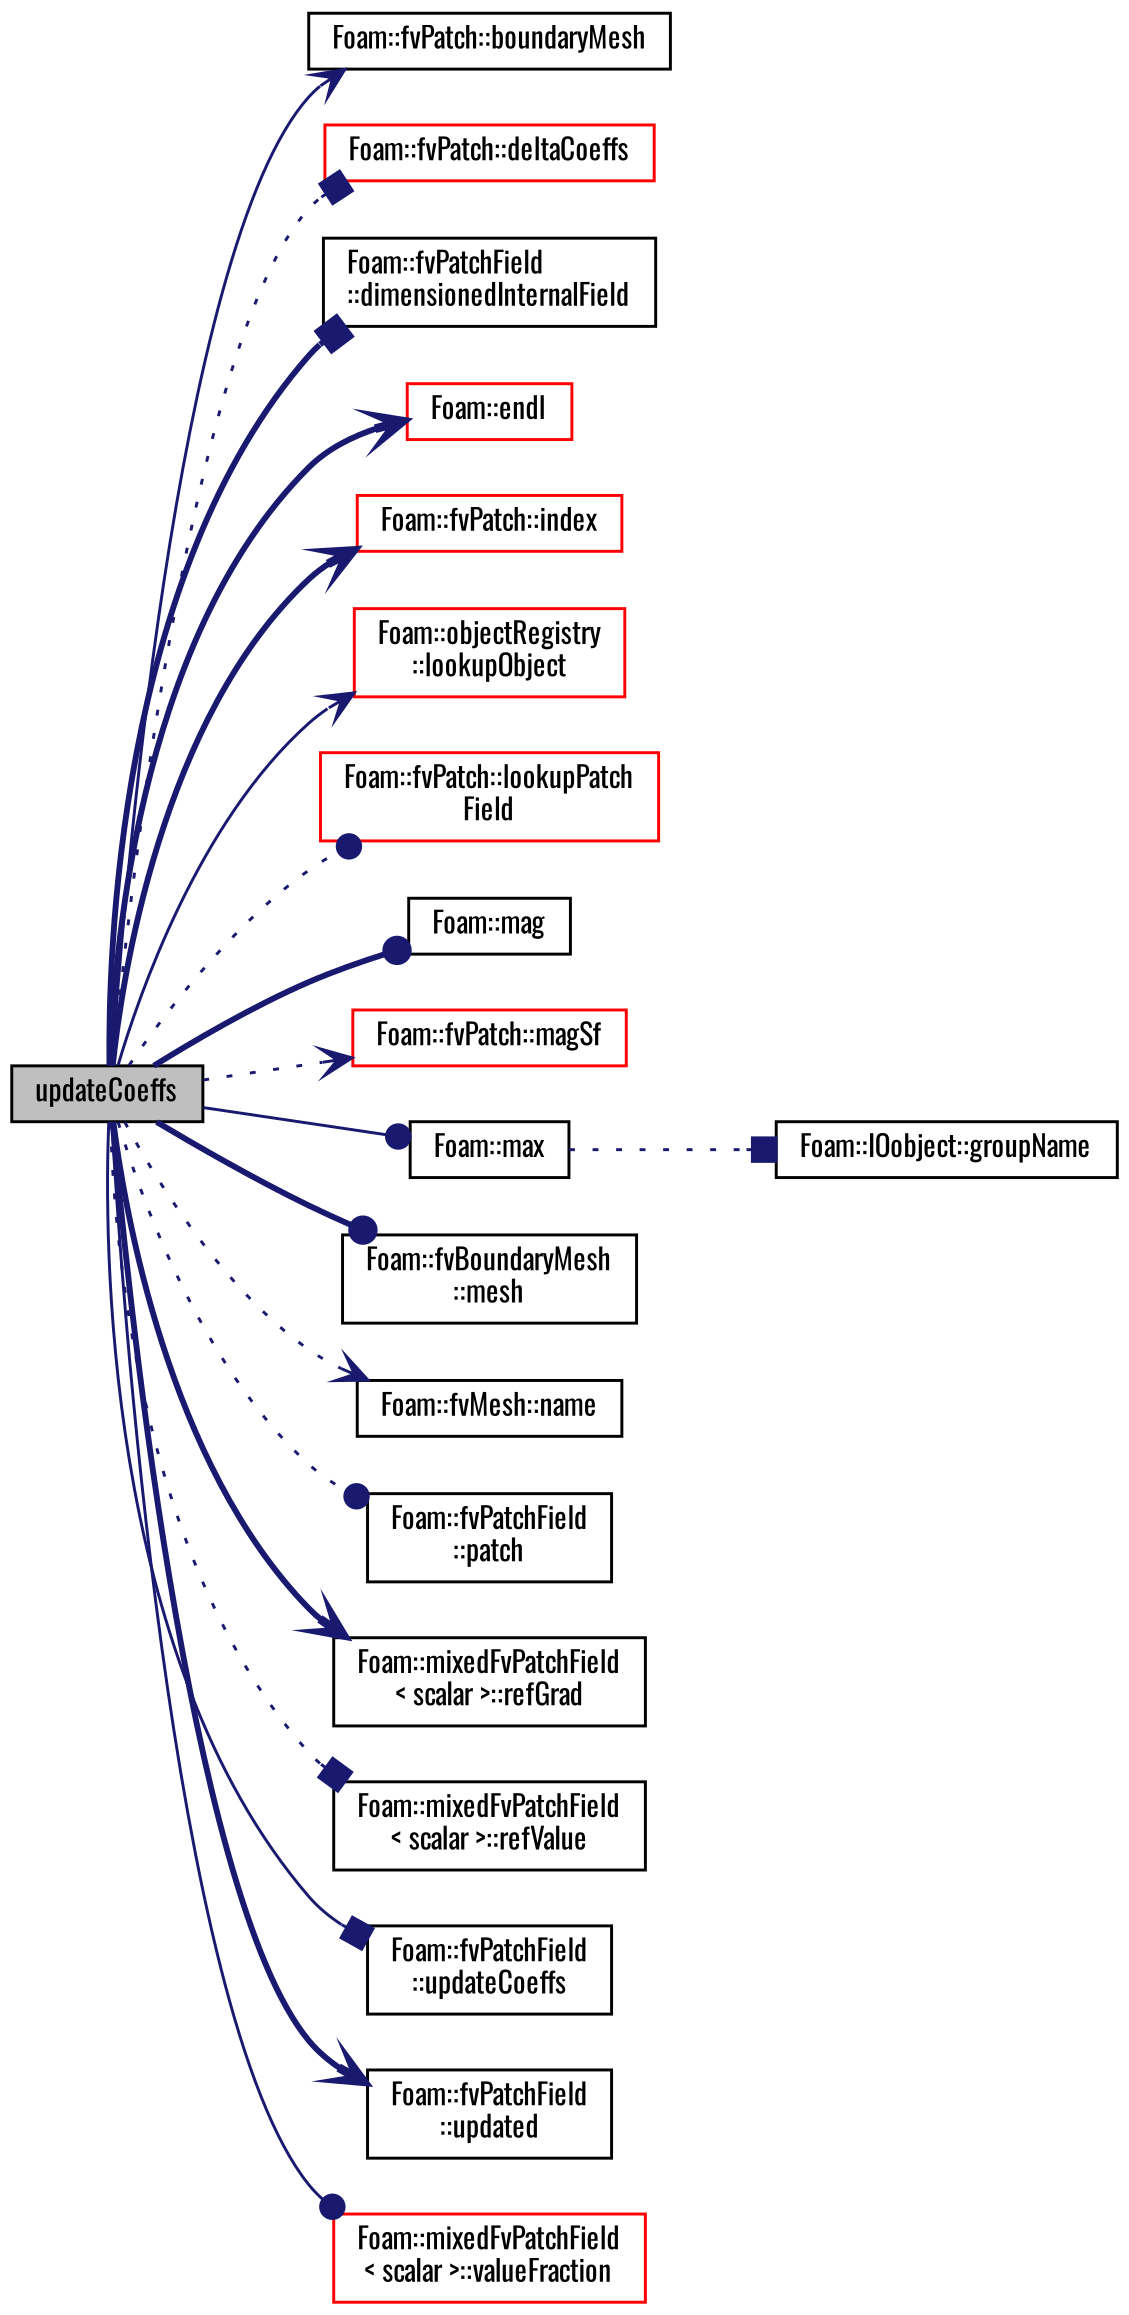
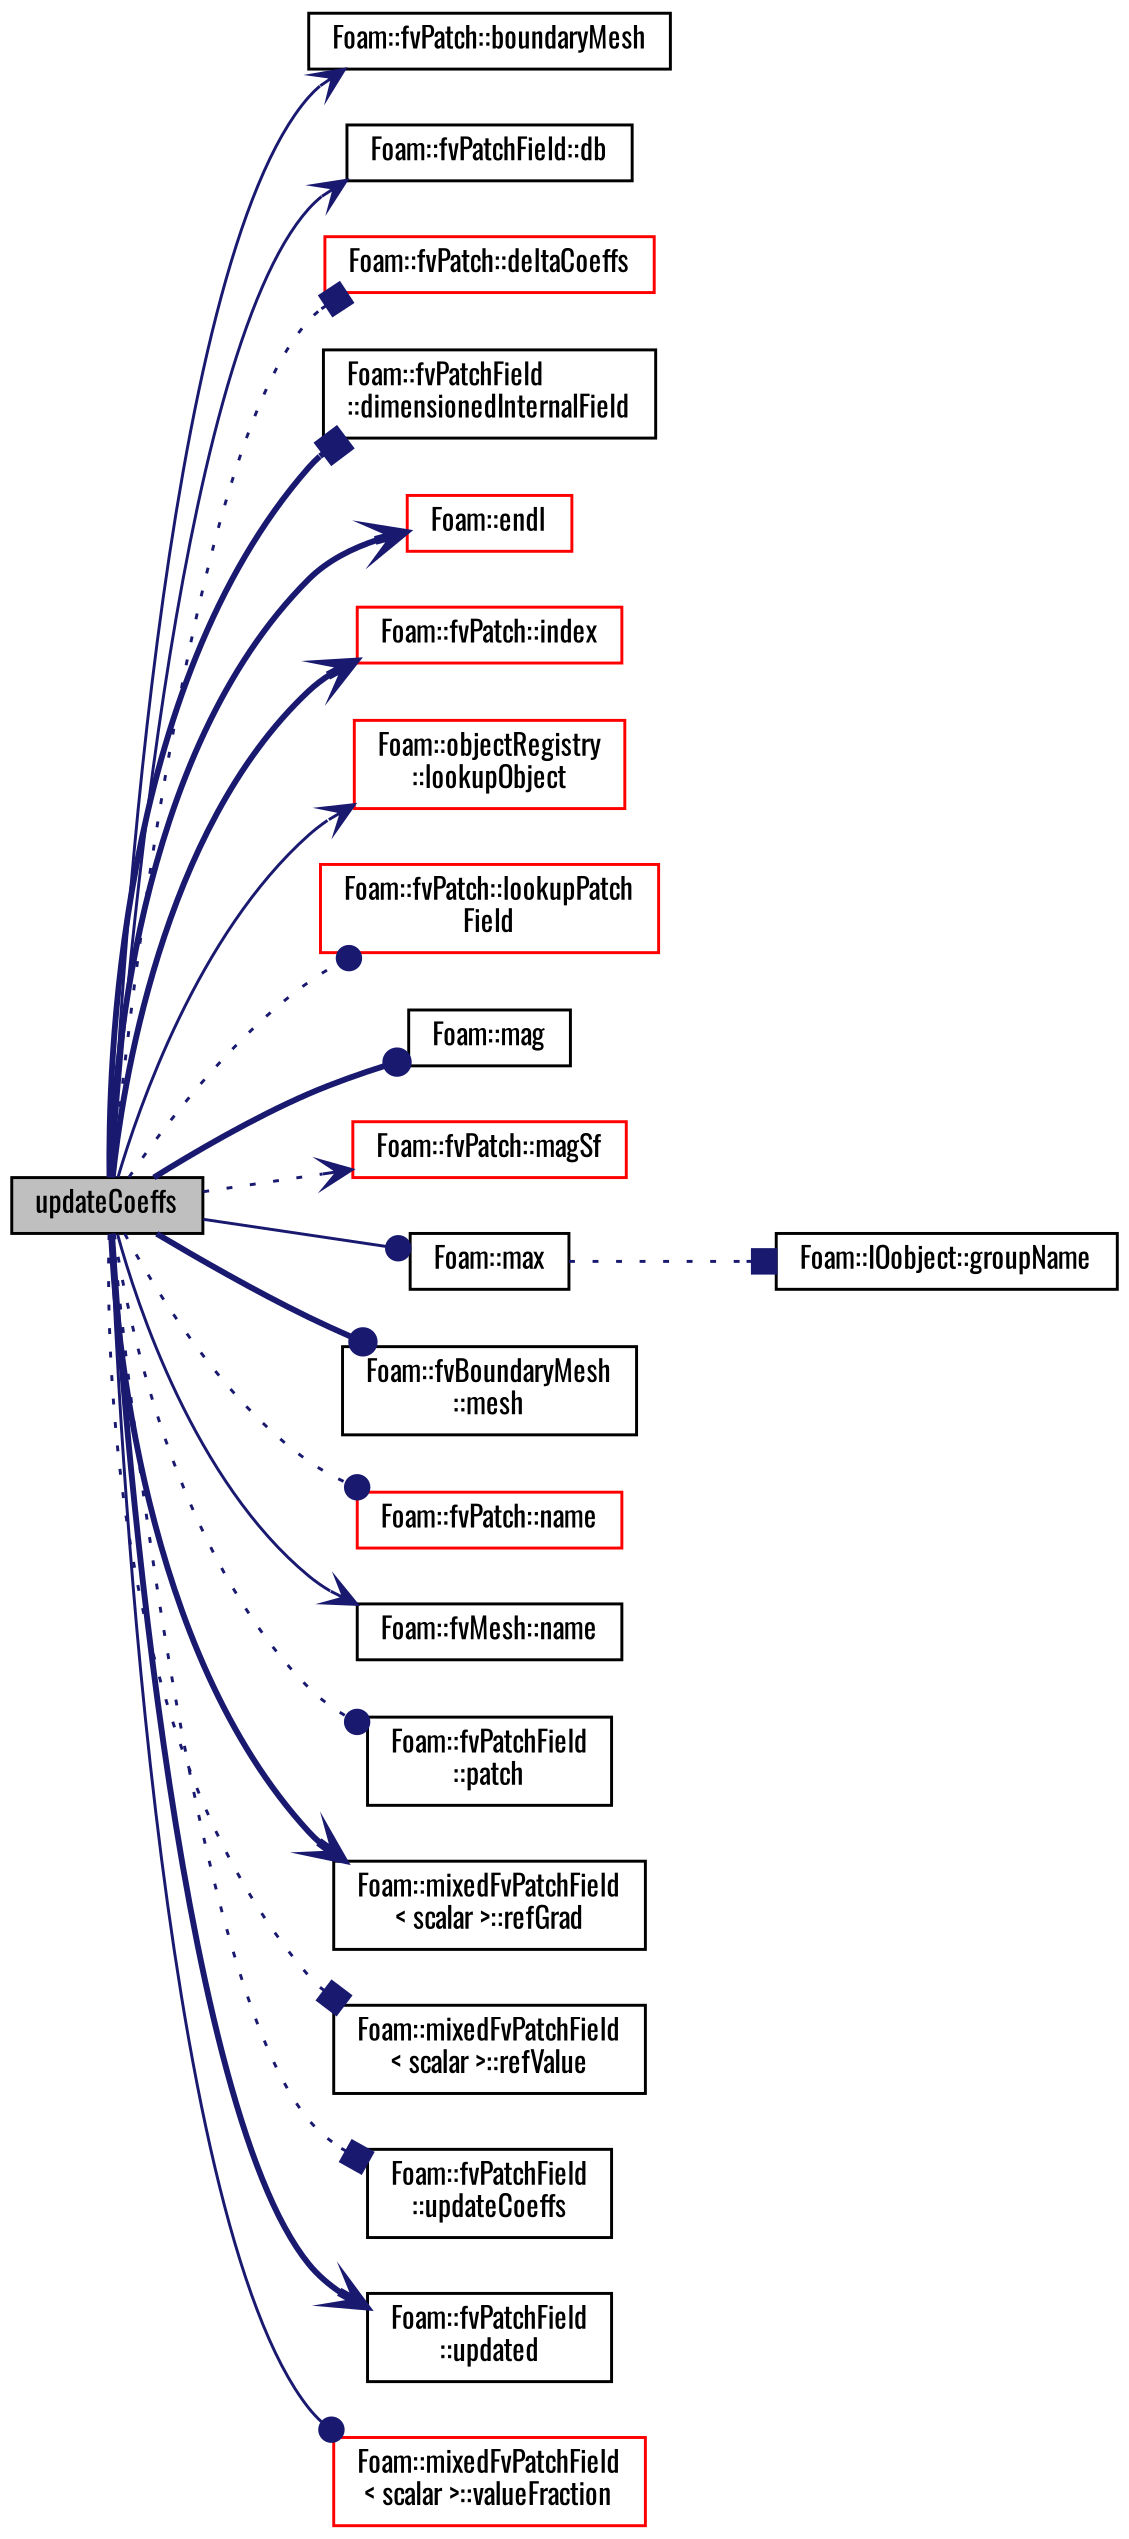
none -> (490, 153)
(216, 1260) -> (196, 1430)
none -> (490, 1520)
(148, 1549) -> (213, 1871)
